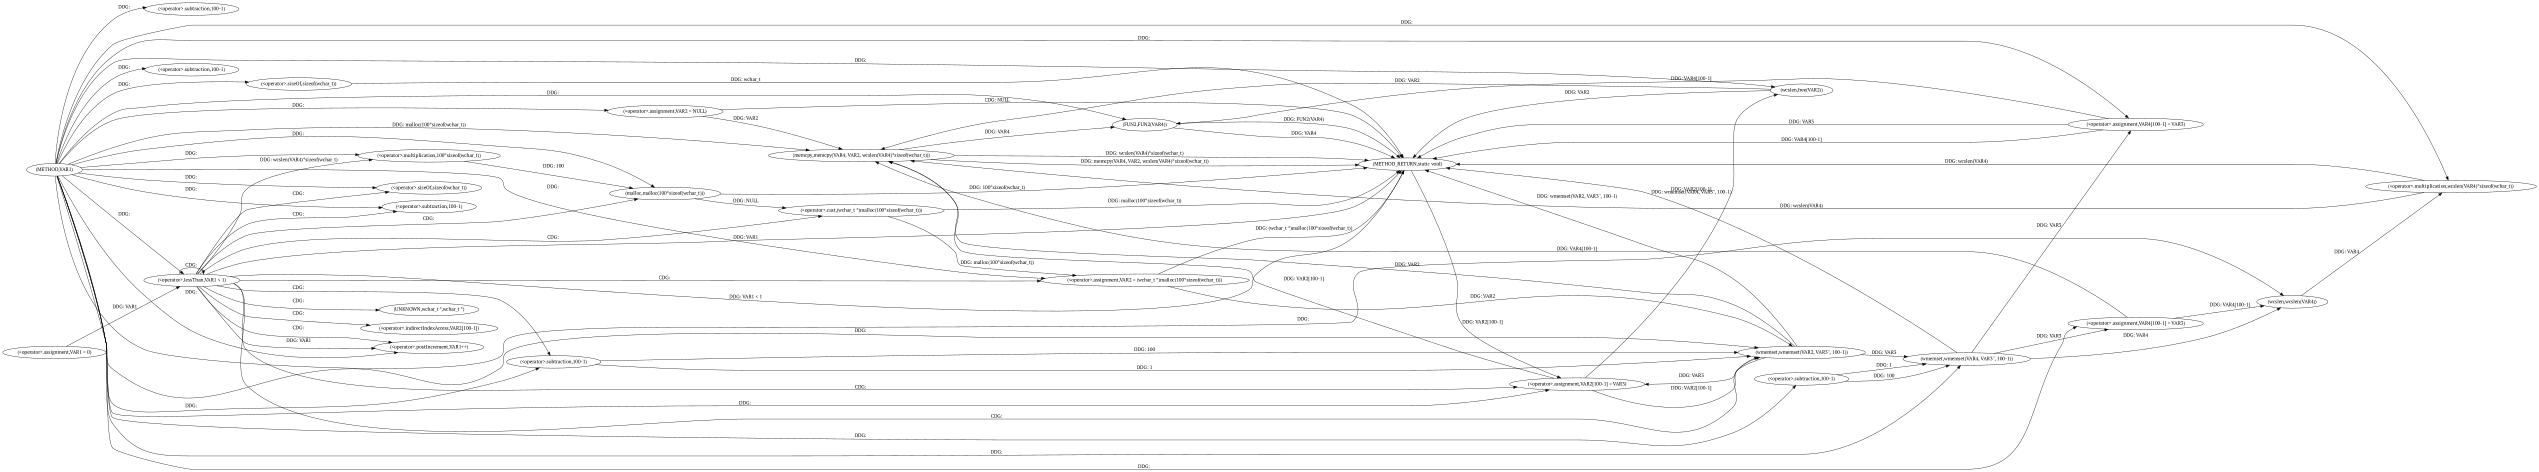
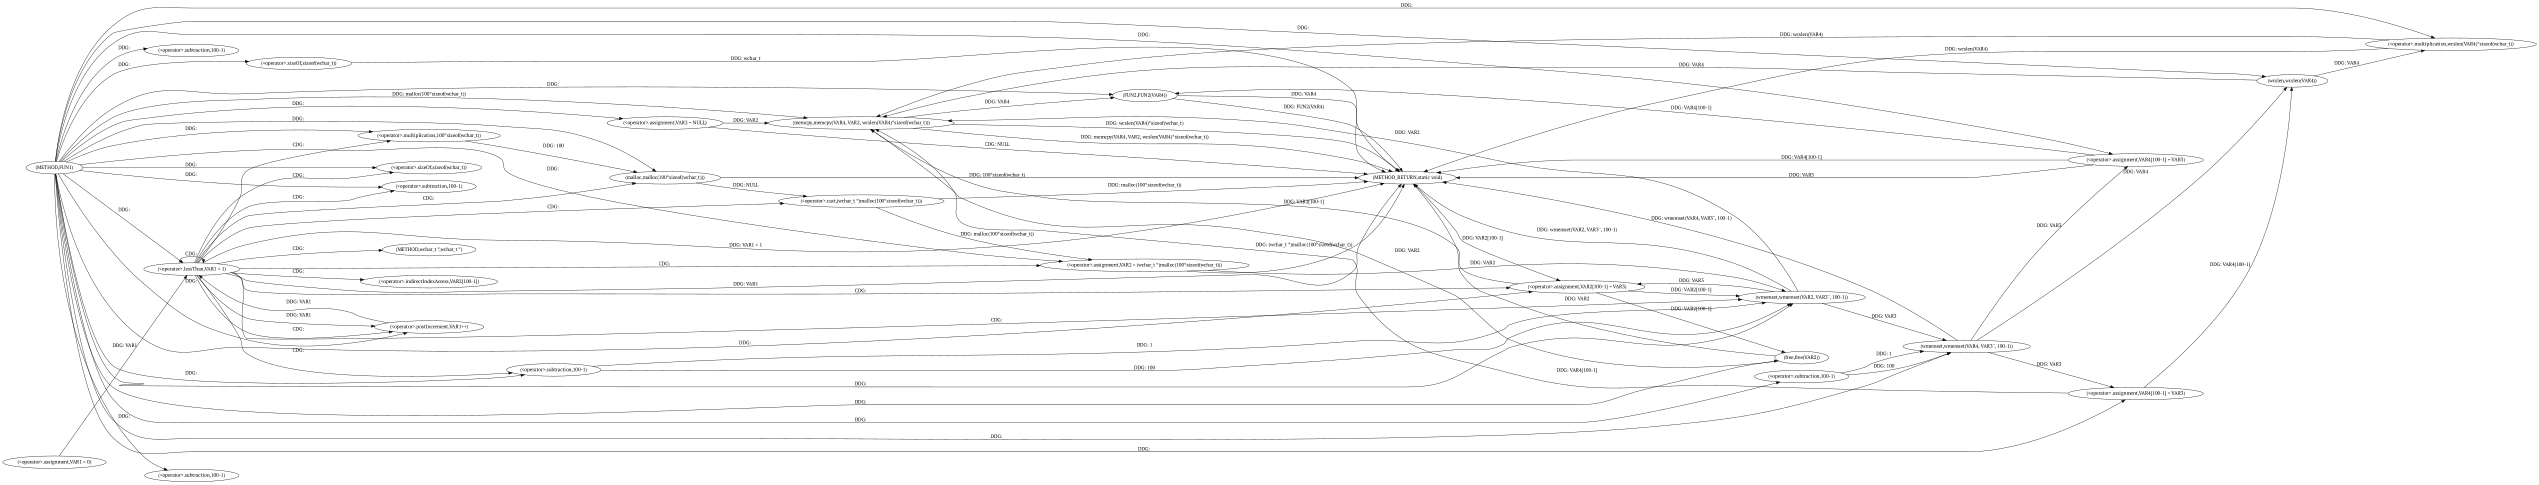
none -> (1570, 68)
(1802, 90) -> (1802, 358)
(299, 160) -> (299, 145)
(54, 170) -> (54, 168)
none -> (292, 310)
(429, 310) -> (429, 250)
